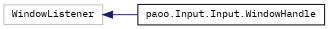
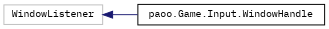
(231, 15) -> (231, 15)
